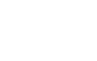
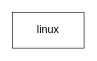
none -> (48, 30)
